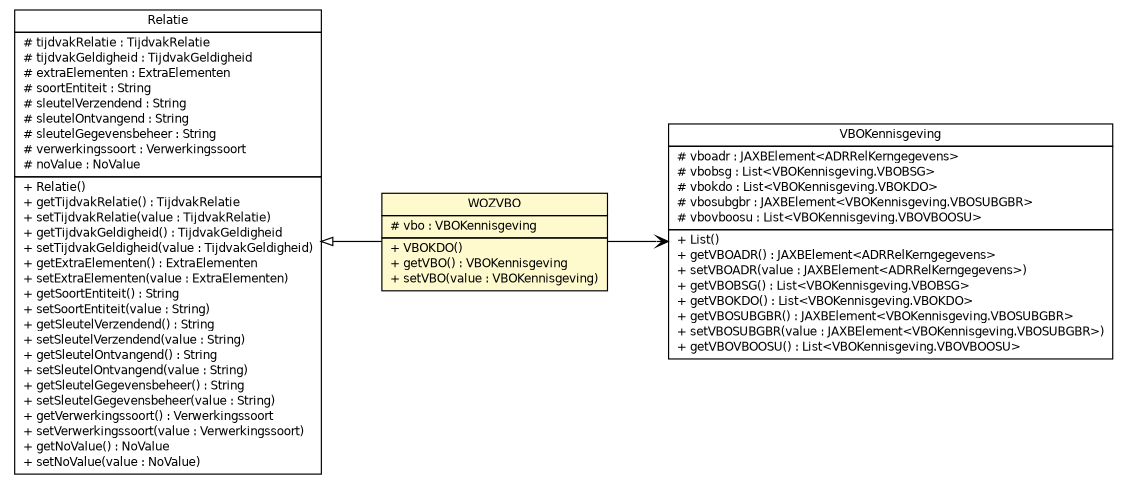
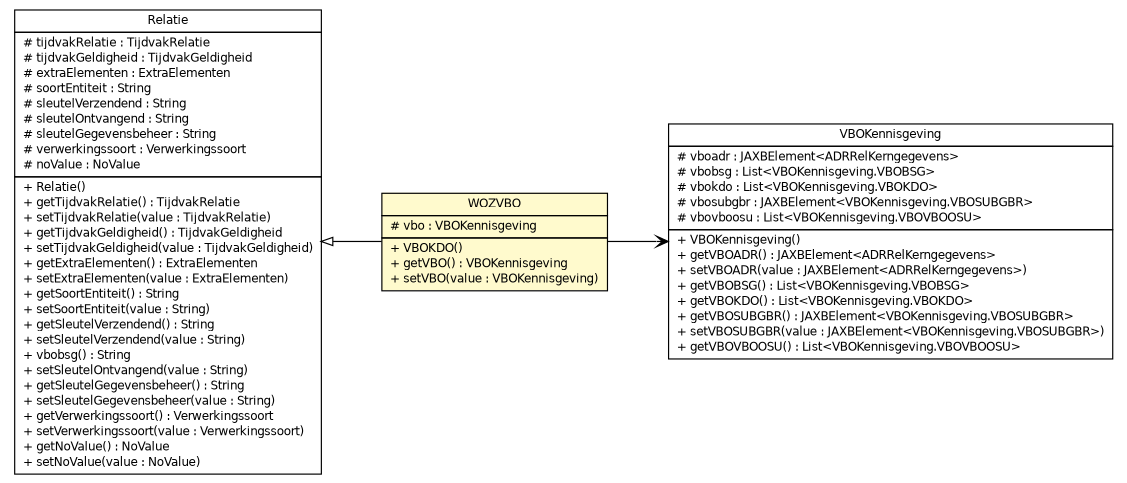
(699, 240) -> (739, 240)
(120, 355) -> (77, 355)
